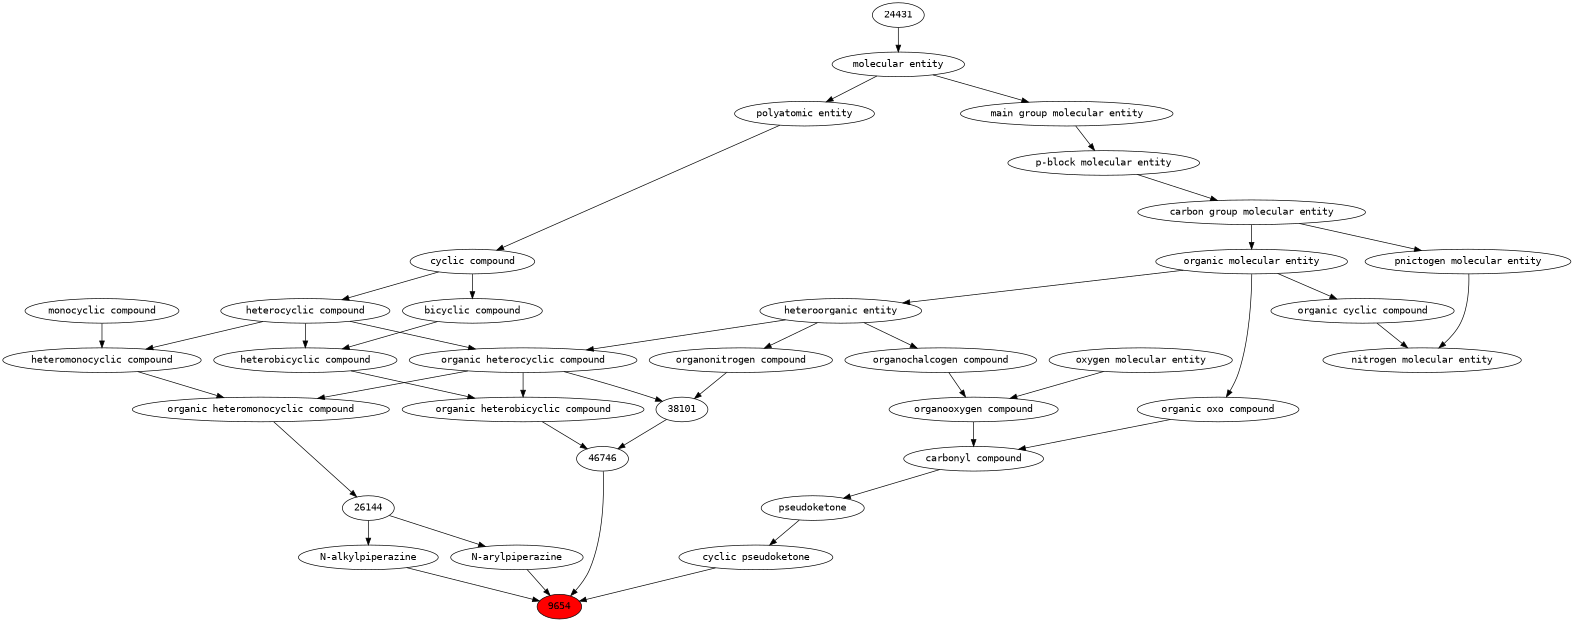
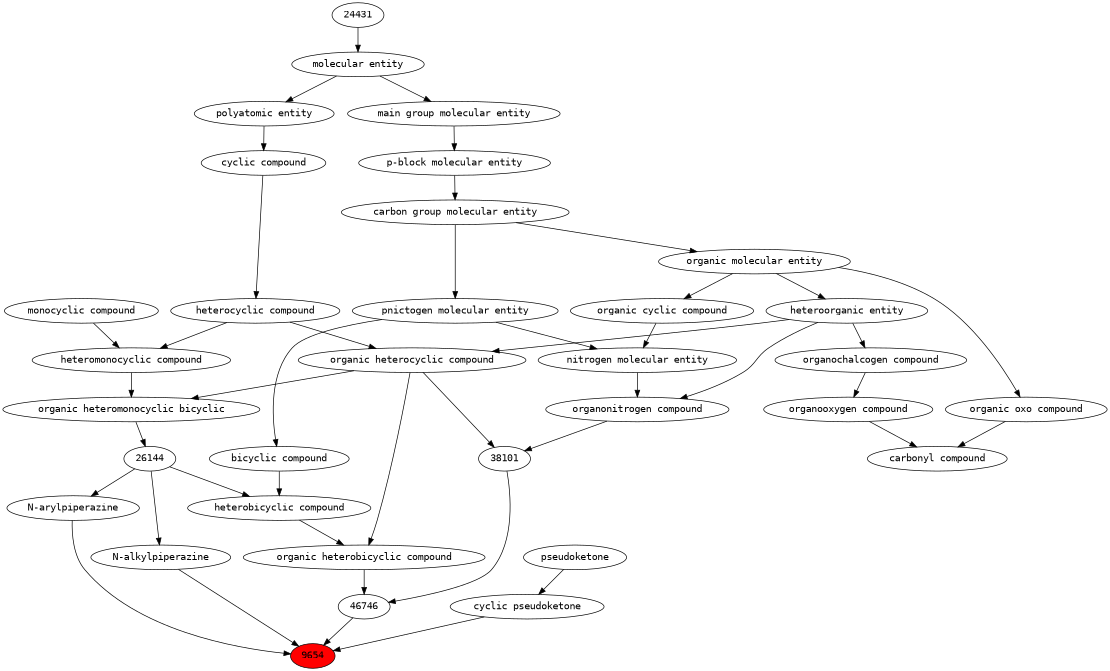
(472, 283) -> (292, 348)
(305, 332) -> (206, 480)
(1141, 360) -> none
none -> (637, 381)
(261, 409) -> (131, 409)
(895, 483) -> none
